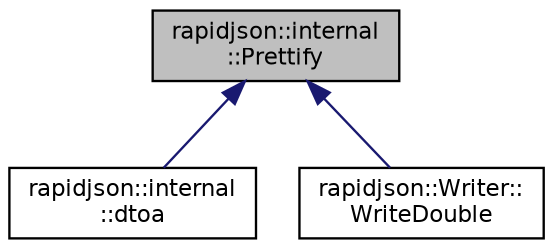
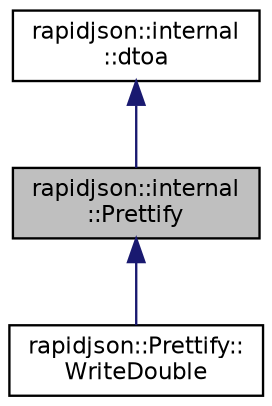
(196, 133) -> (136, 137)
(422, 203) -> (136, 361)
